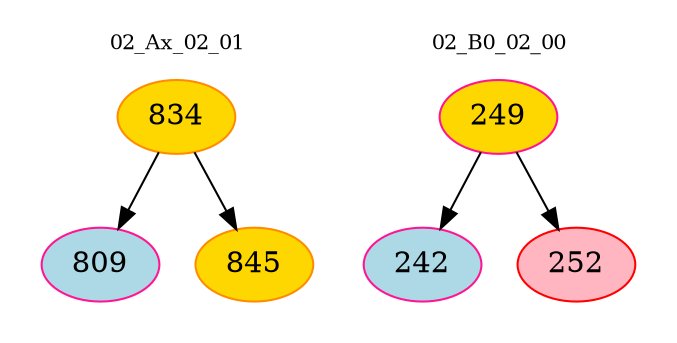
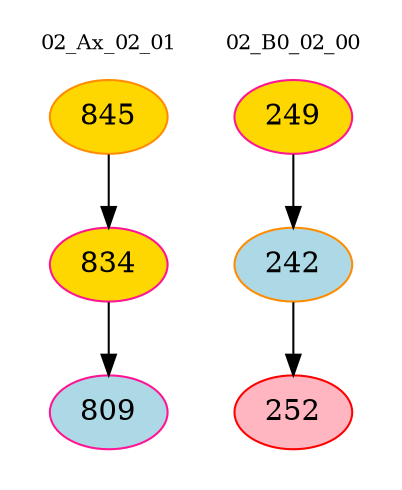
(176, 117) -> (109, 265)
(210, 182) -> (109, 181)
(532, 182) -> (293, 328)
(423, 265) -> (293, 265)
